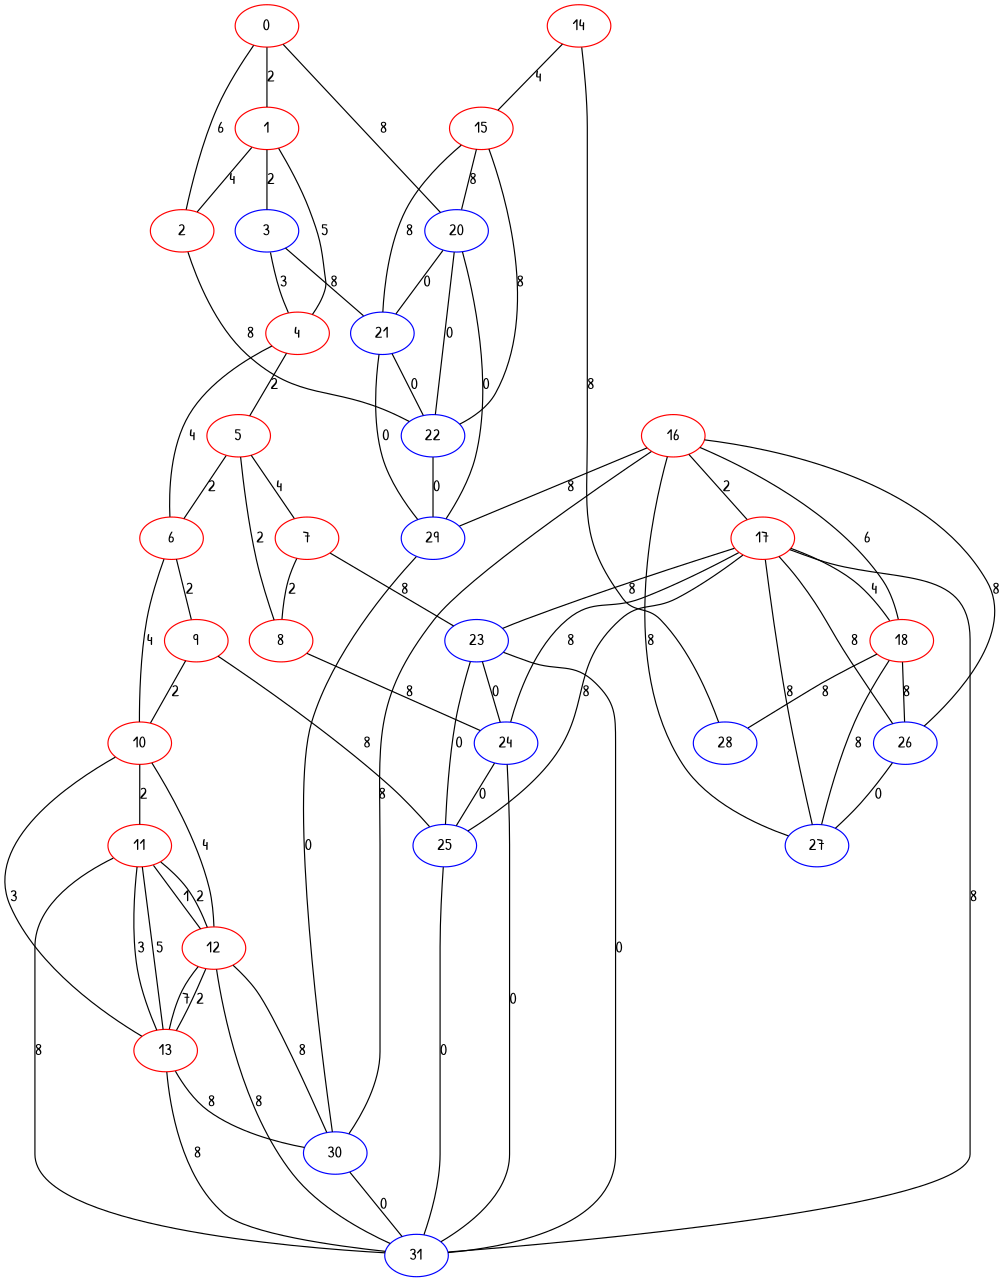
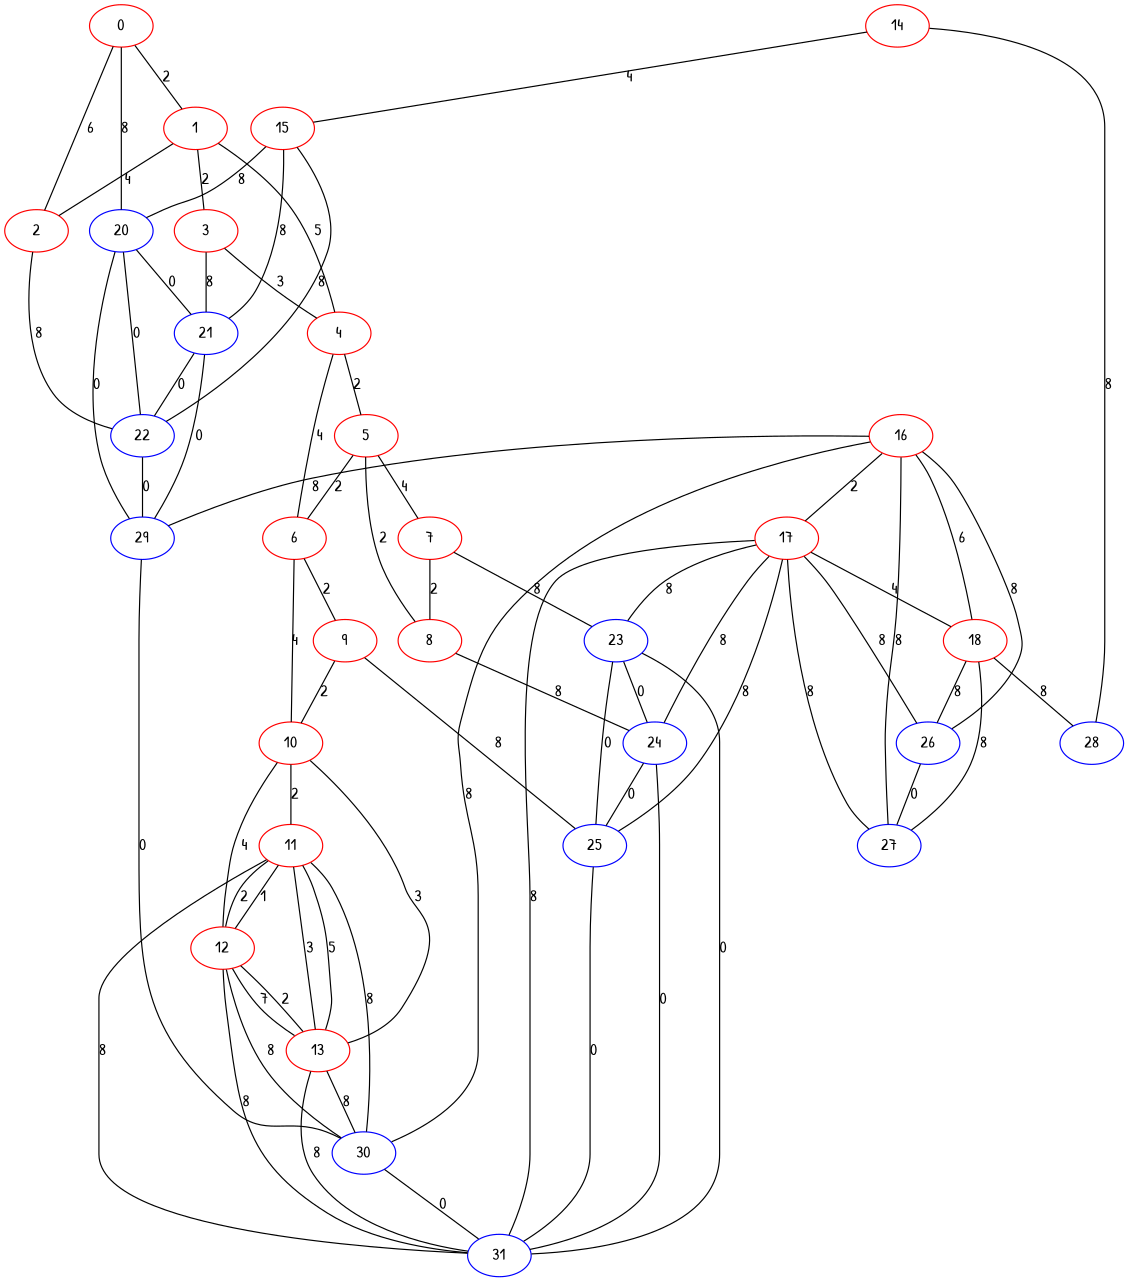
(267, 231) -> (206, 231)
none -> (364, 991)
